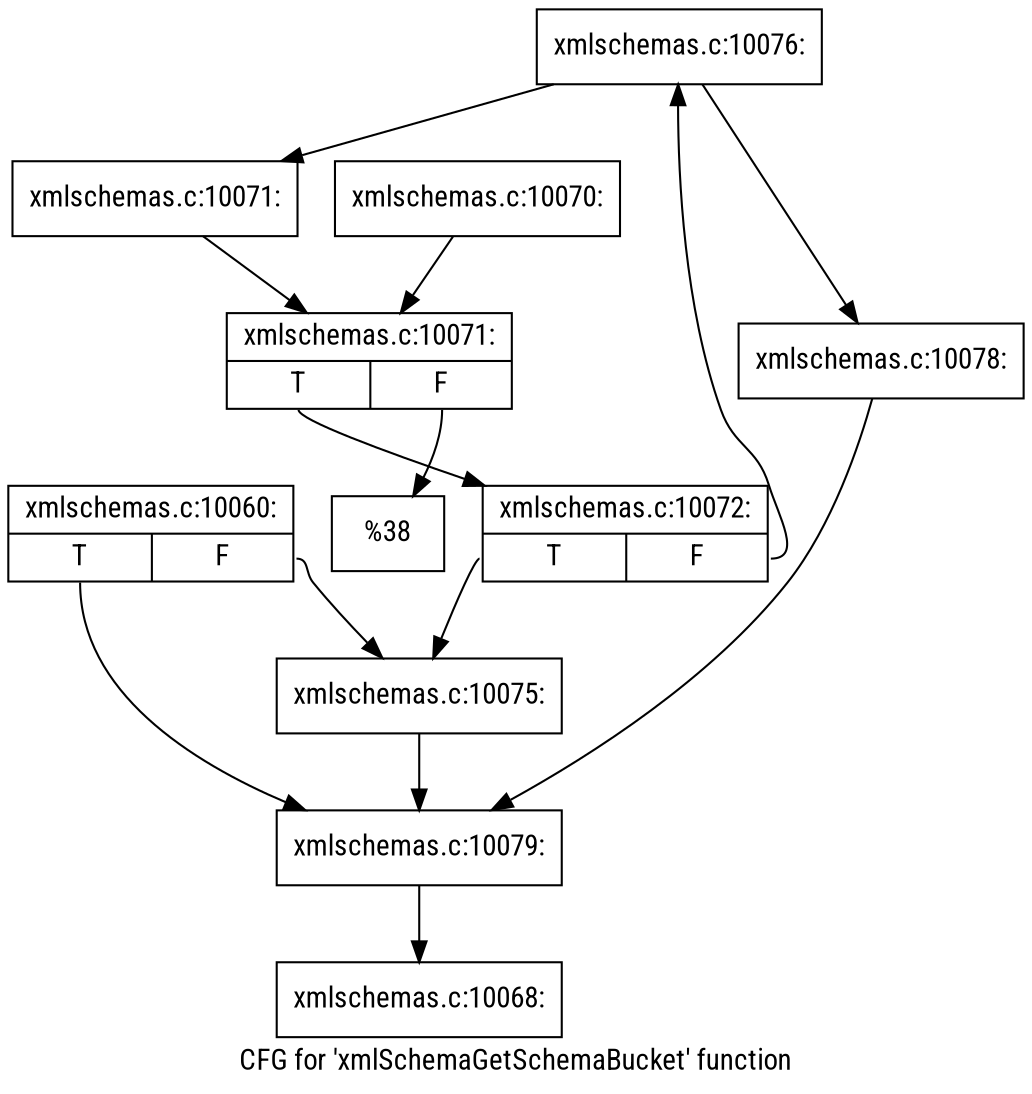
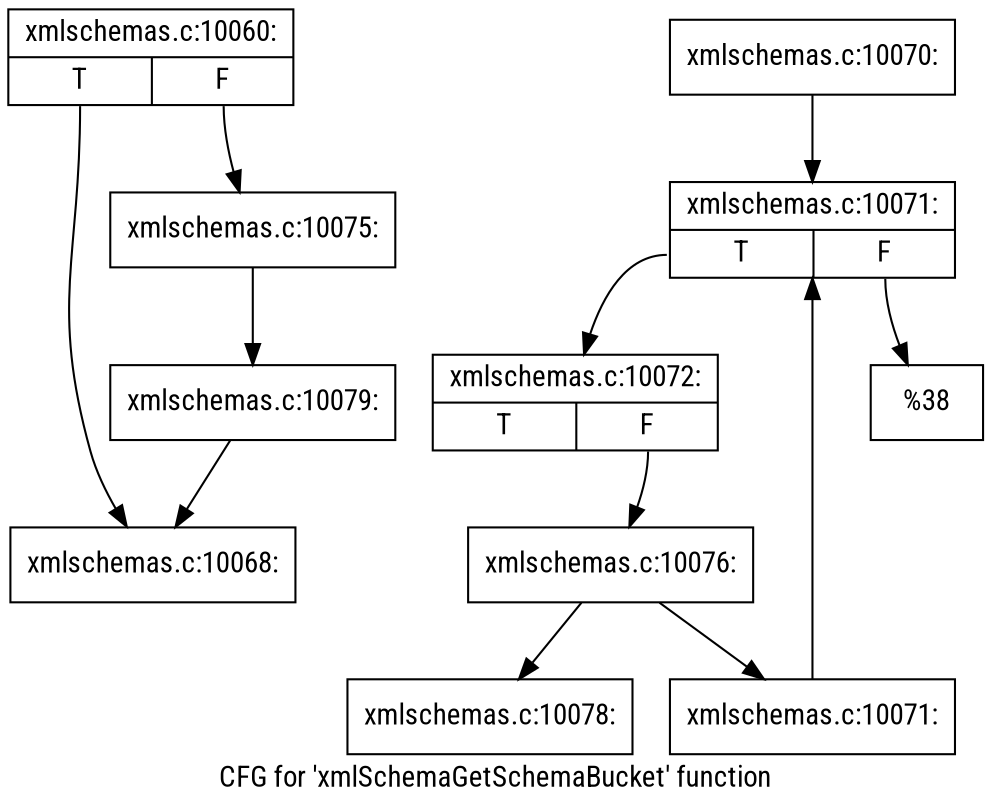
(459, 597) -> none
(737, 638) -> none
(150, 720) -> (69, 311)
